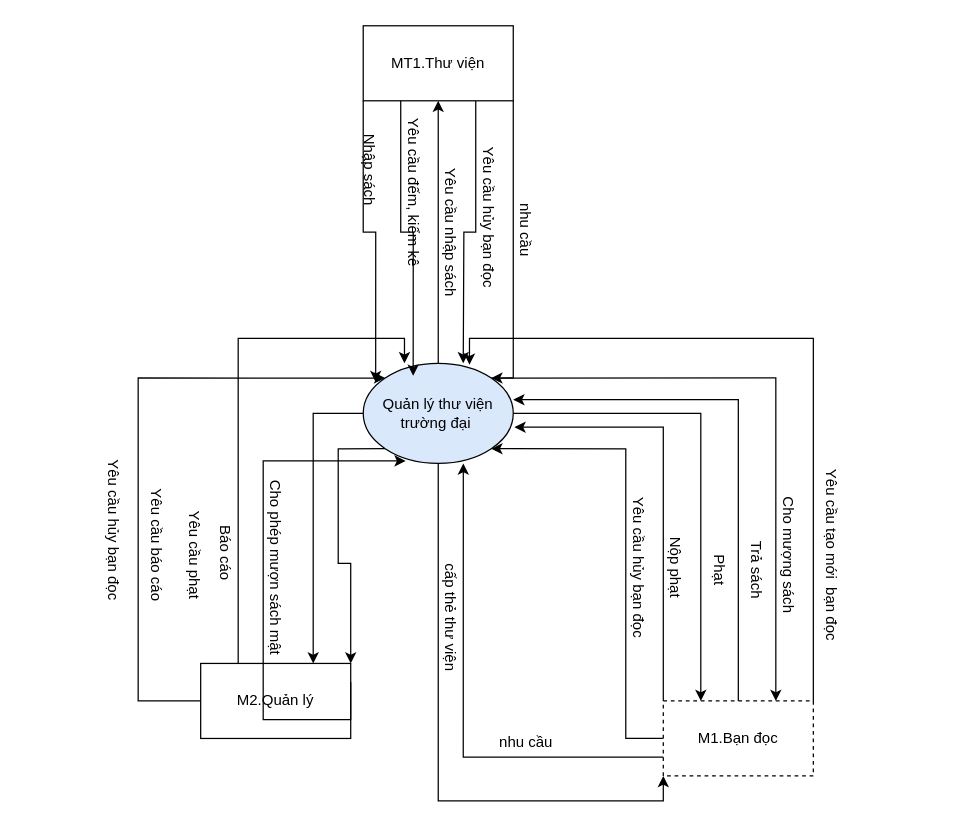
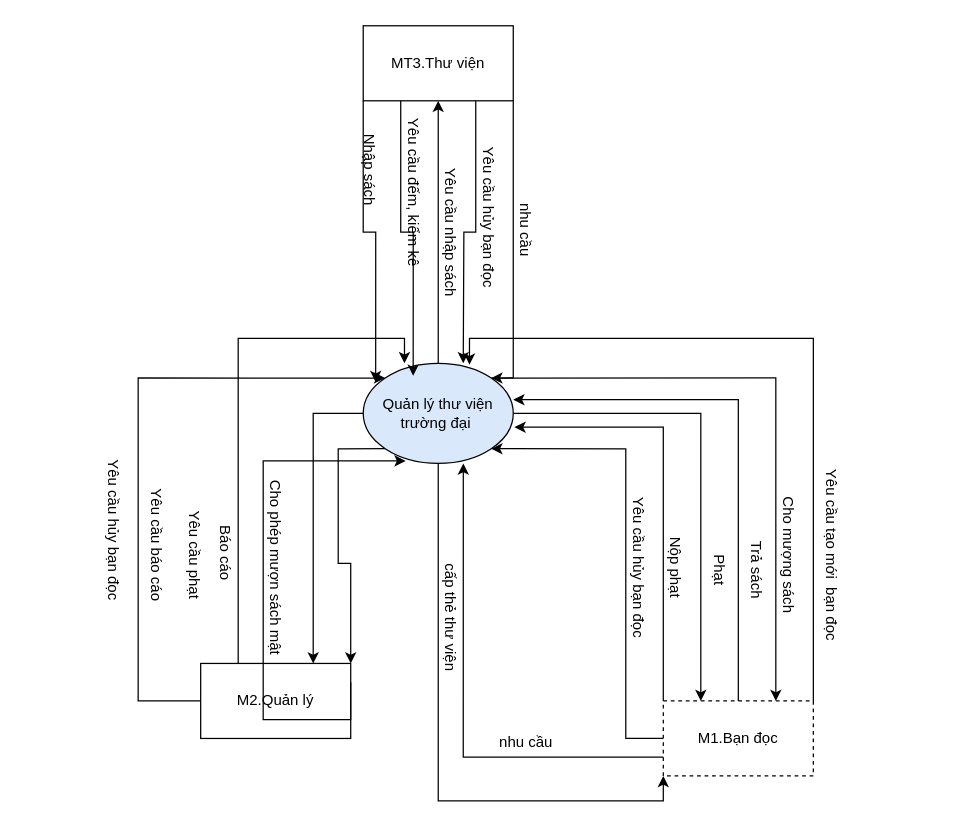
(438, 63) -> (438, 63)
